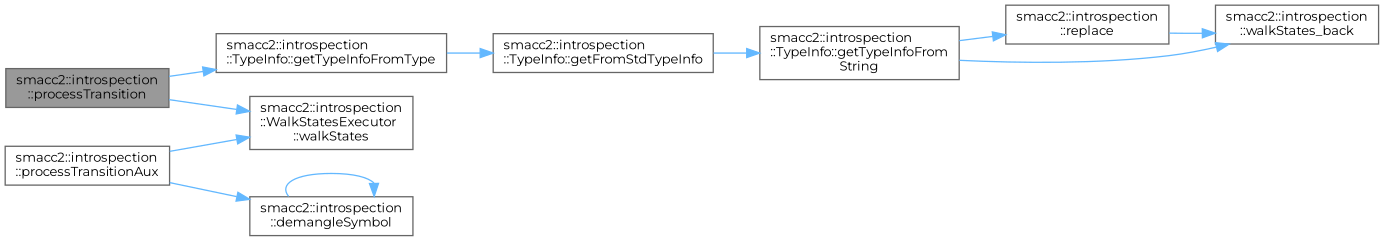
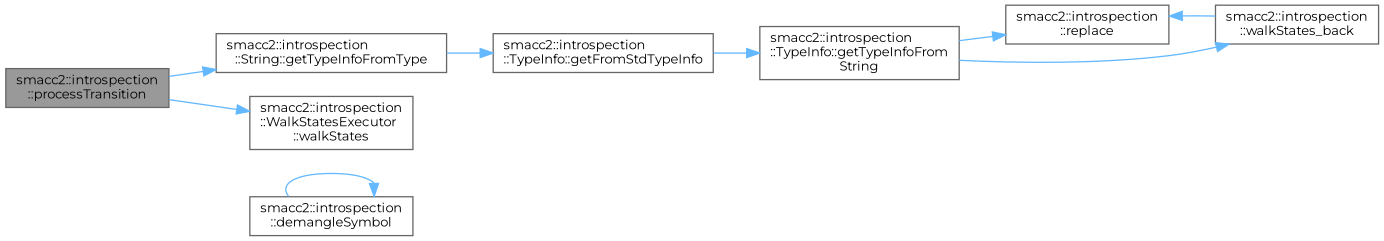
(1186, 33) -> (1199, 16)
(331, 53) -> (331, 53)
(87, 166) -> none
